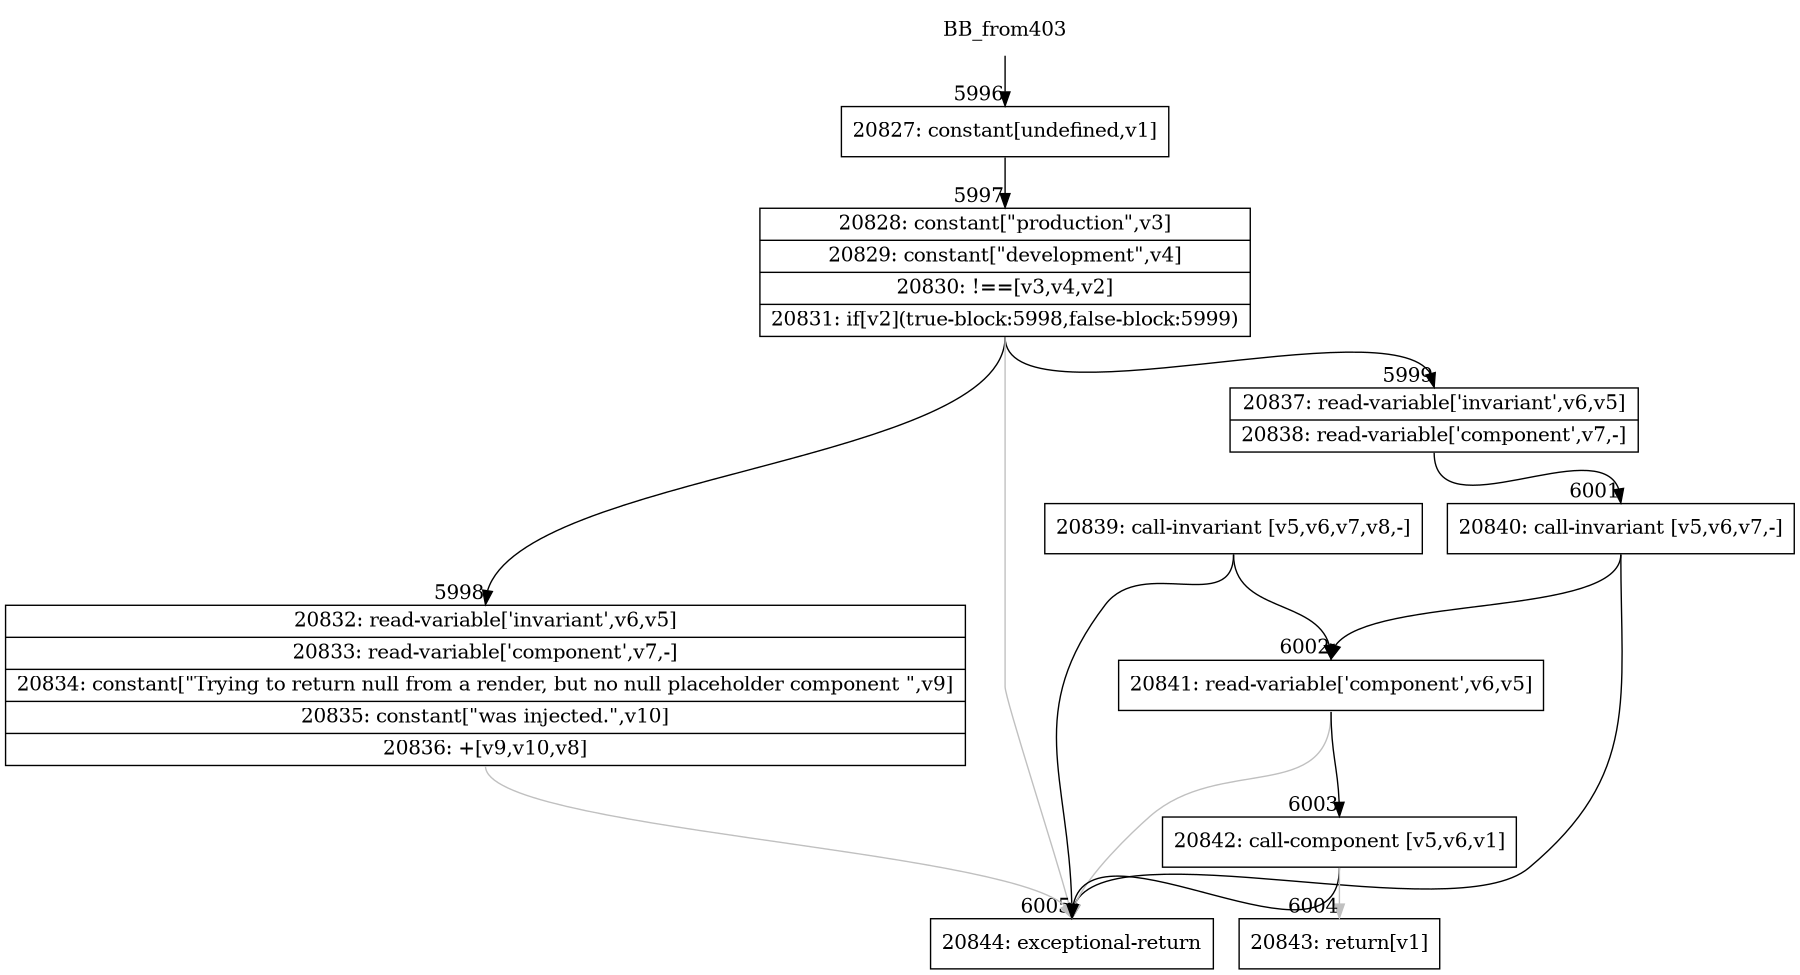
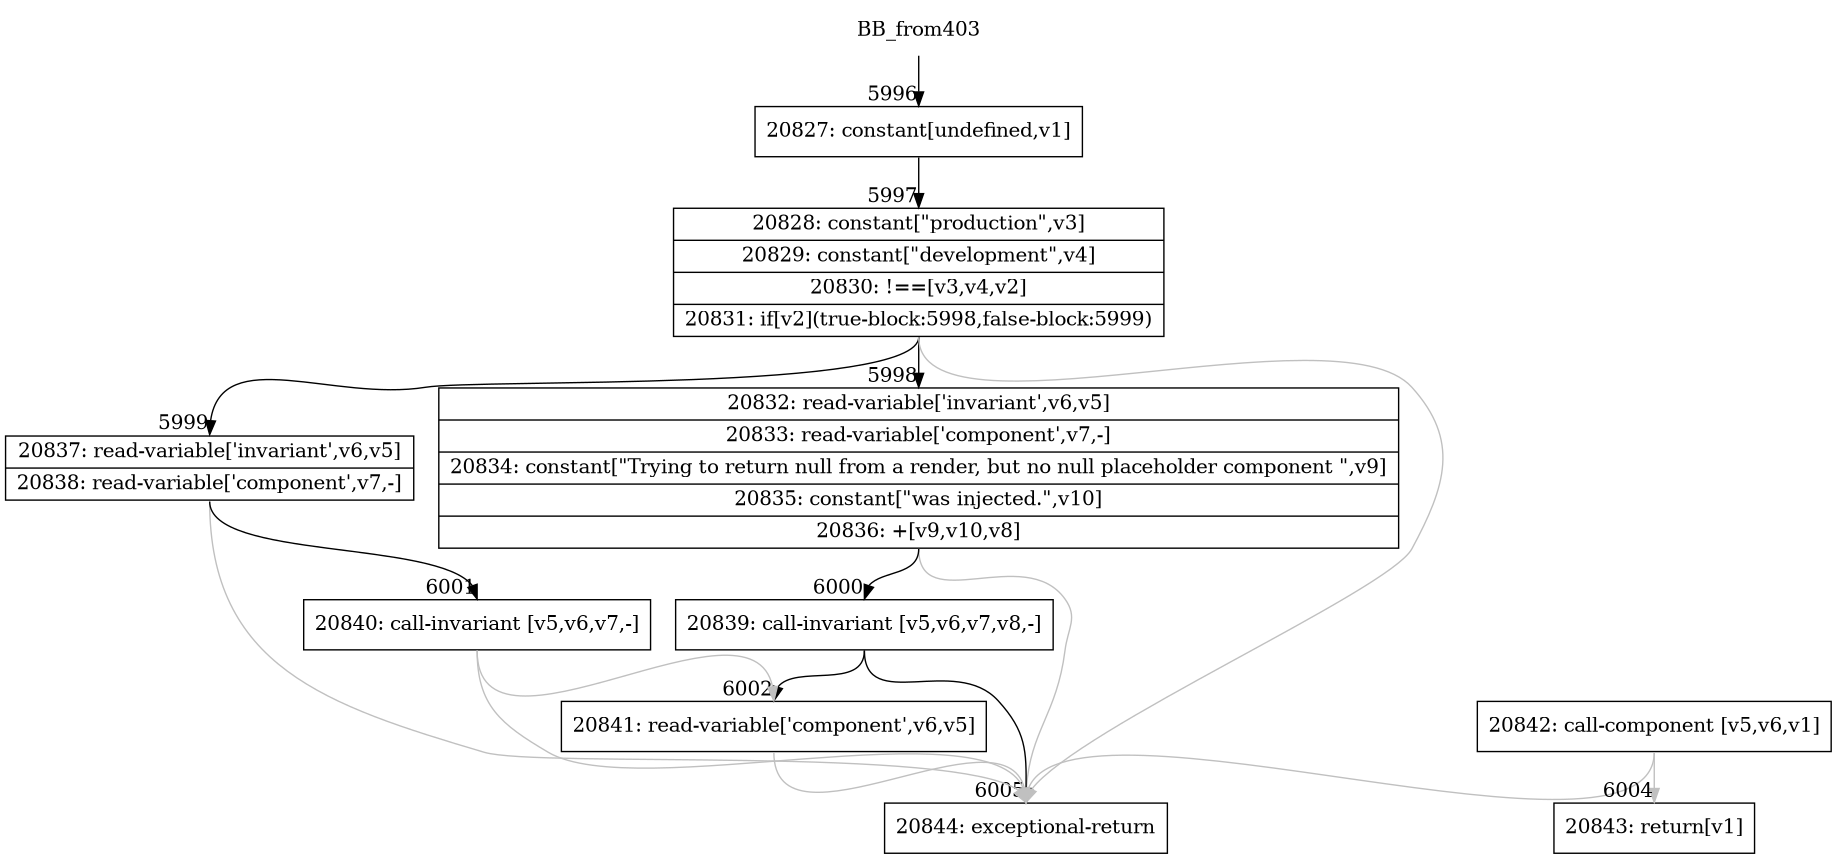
none -> (898, 572)
(1483, 606) -> (619, 678)
none -> (525, 757)
(1334, 757) -> none
(1471, 886) -> (863, 755)
(1212, 895) -> (1347, 778)
